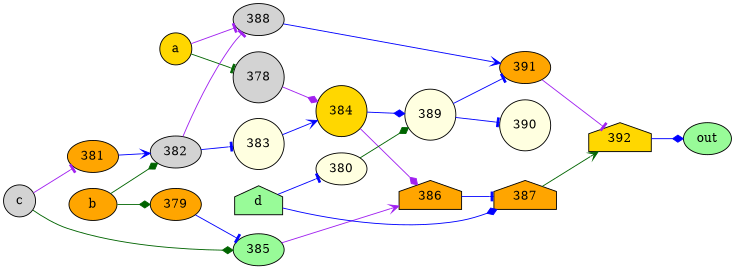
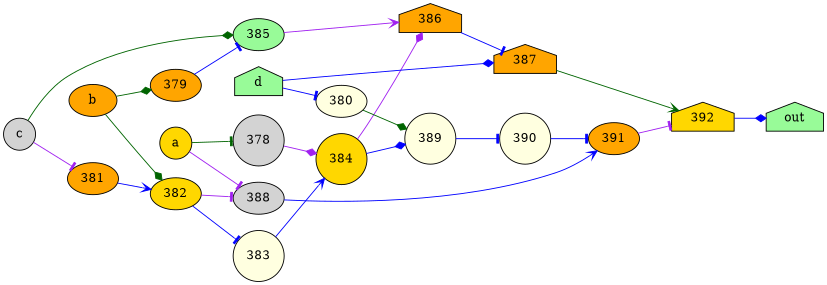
(477, 91) -> (567, 139)
(707, 139) -> (795, 118)
(176, 152) -> (176, 194)
